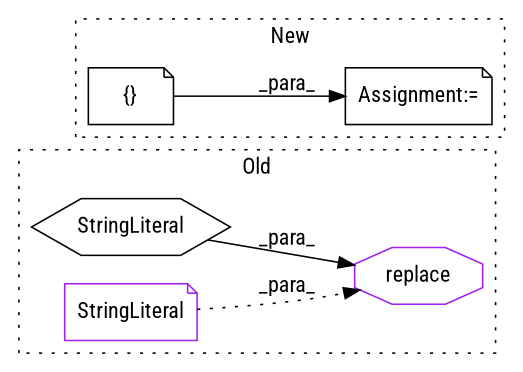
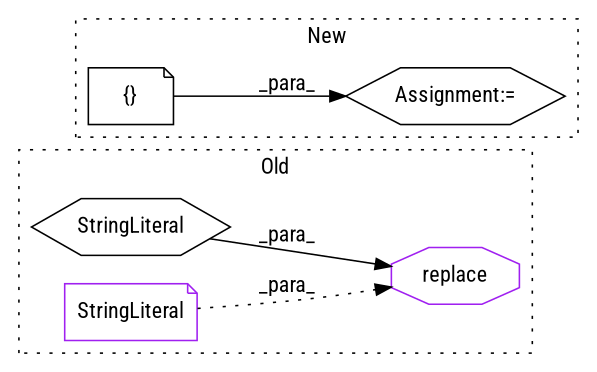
(419, 96) -> (455, 96)
